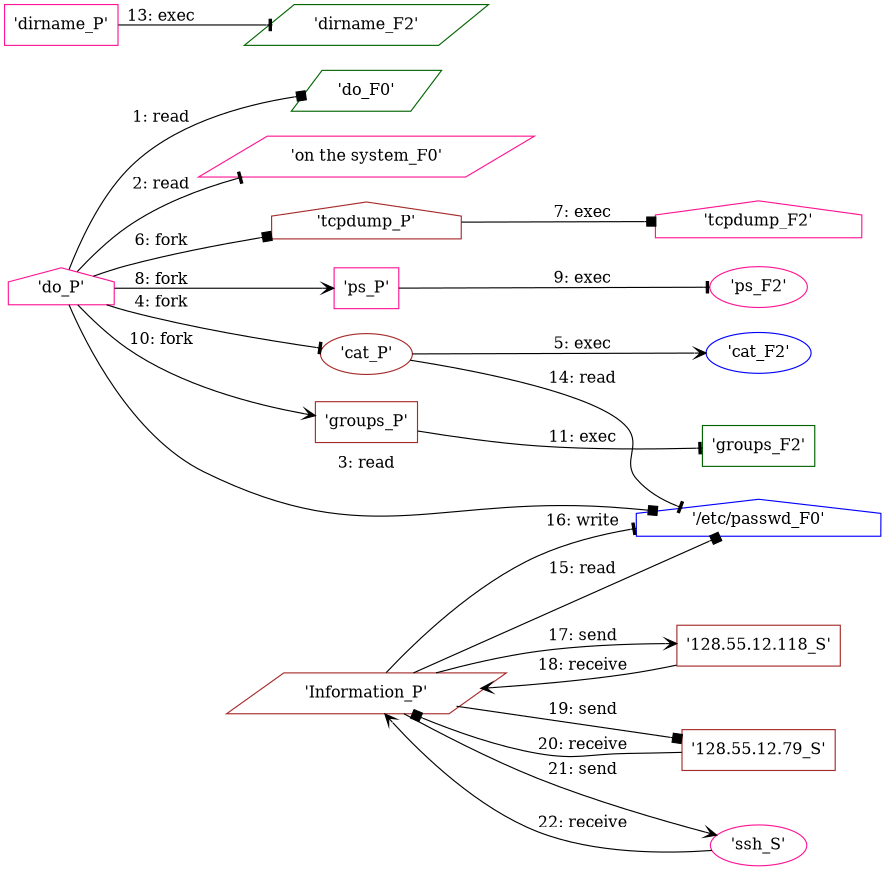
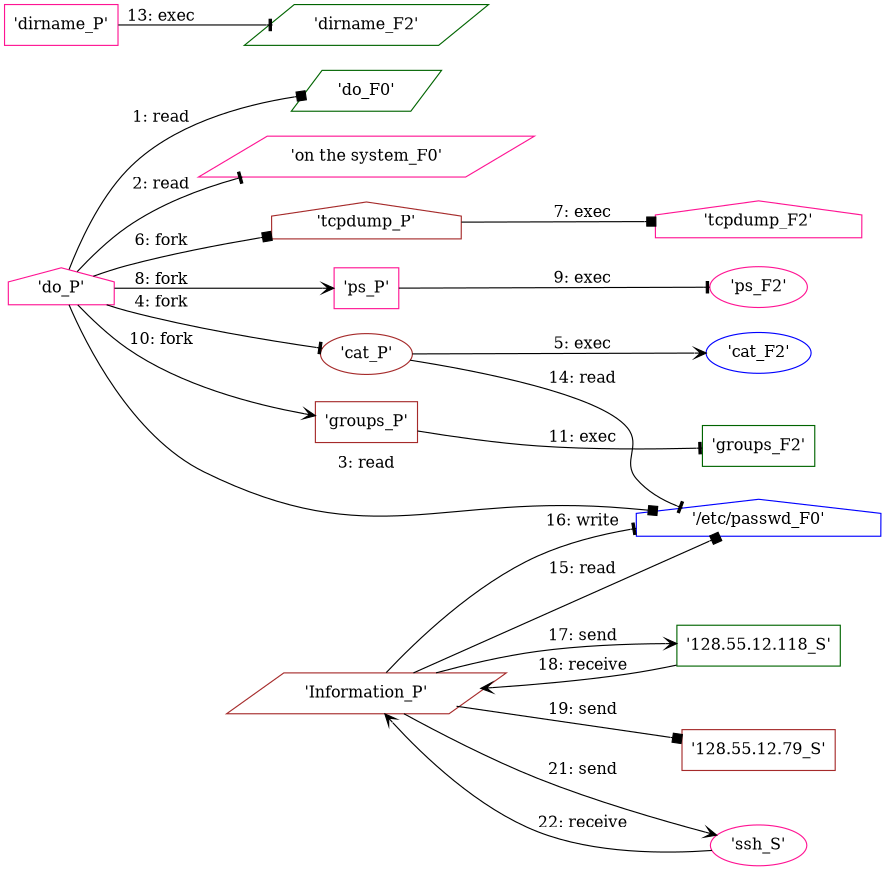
(759, 646) -> (759, 646)
(550, 755) -> none
